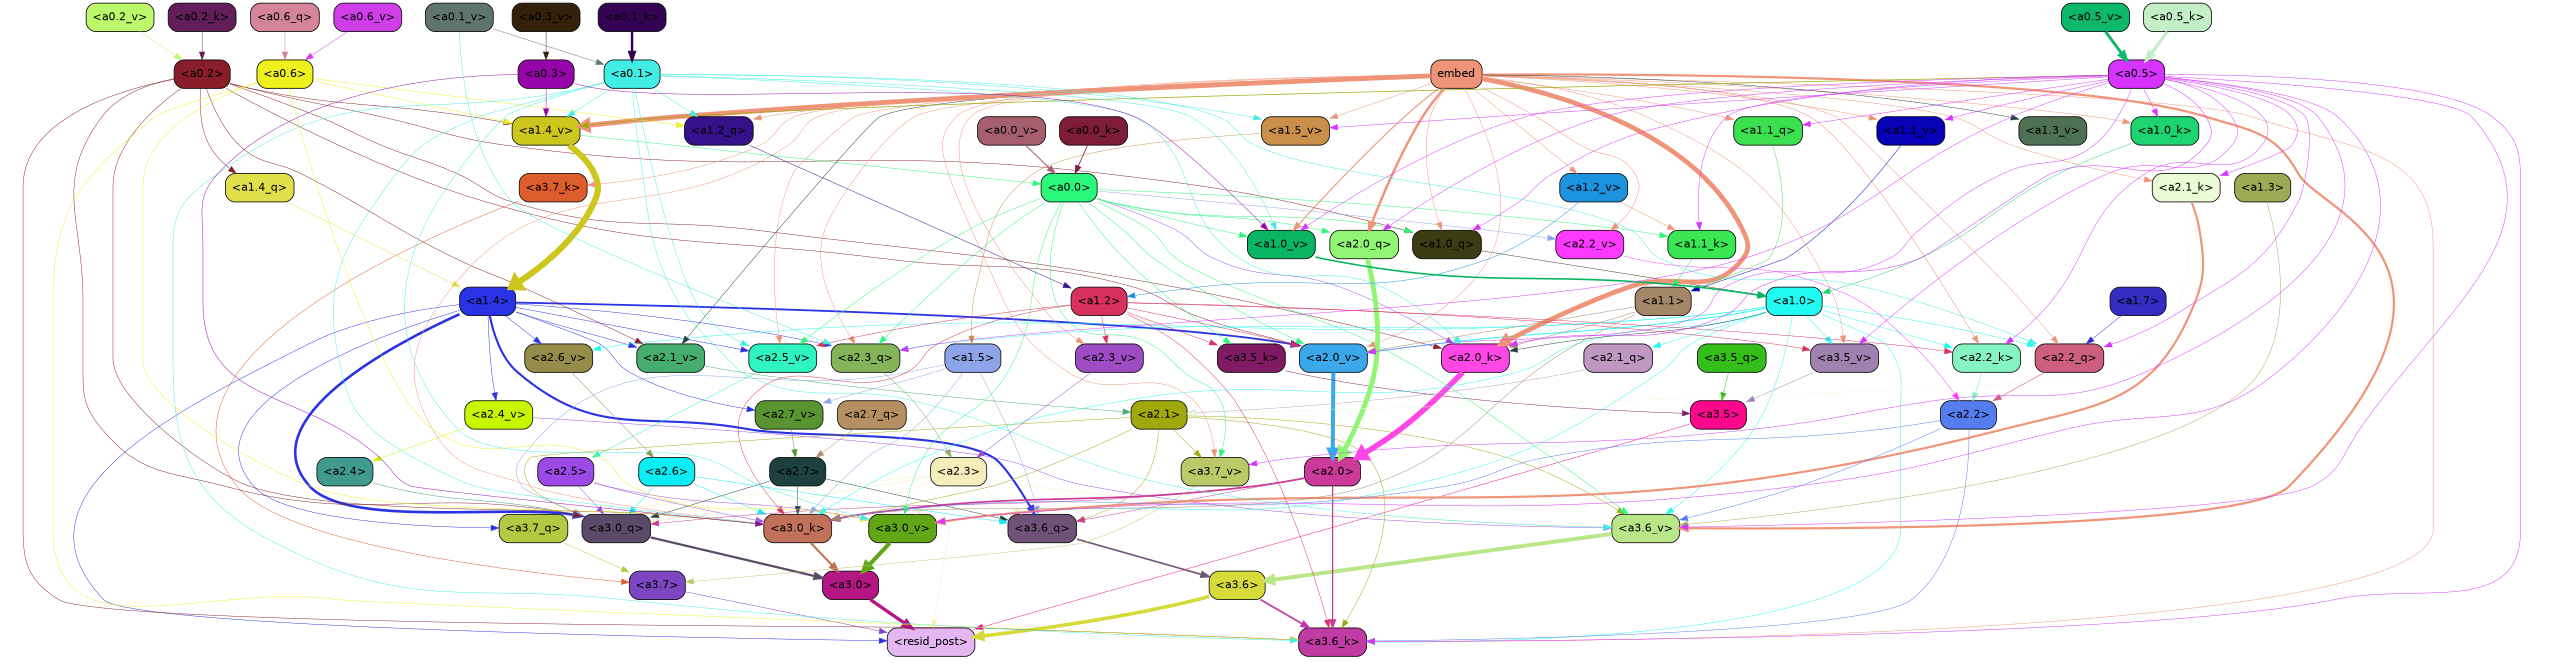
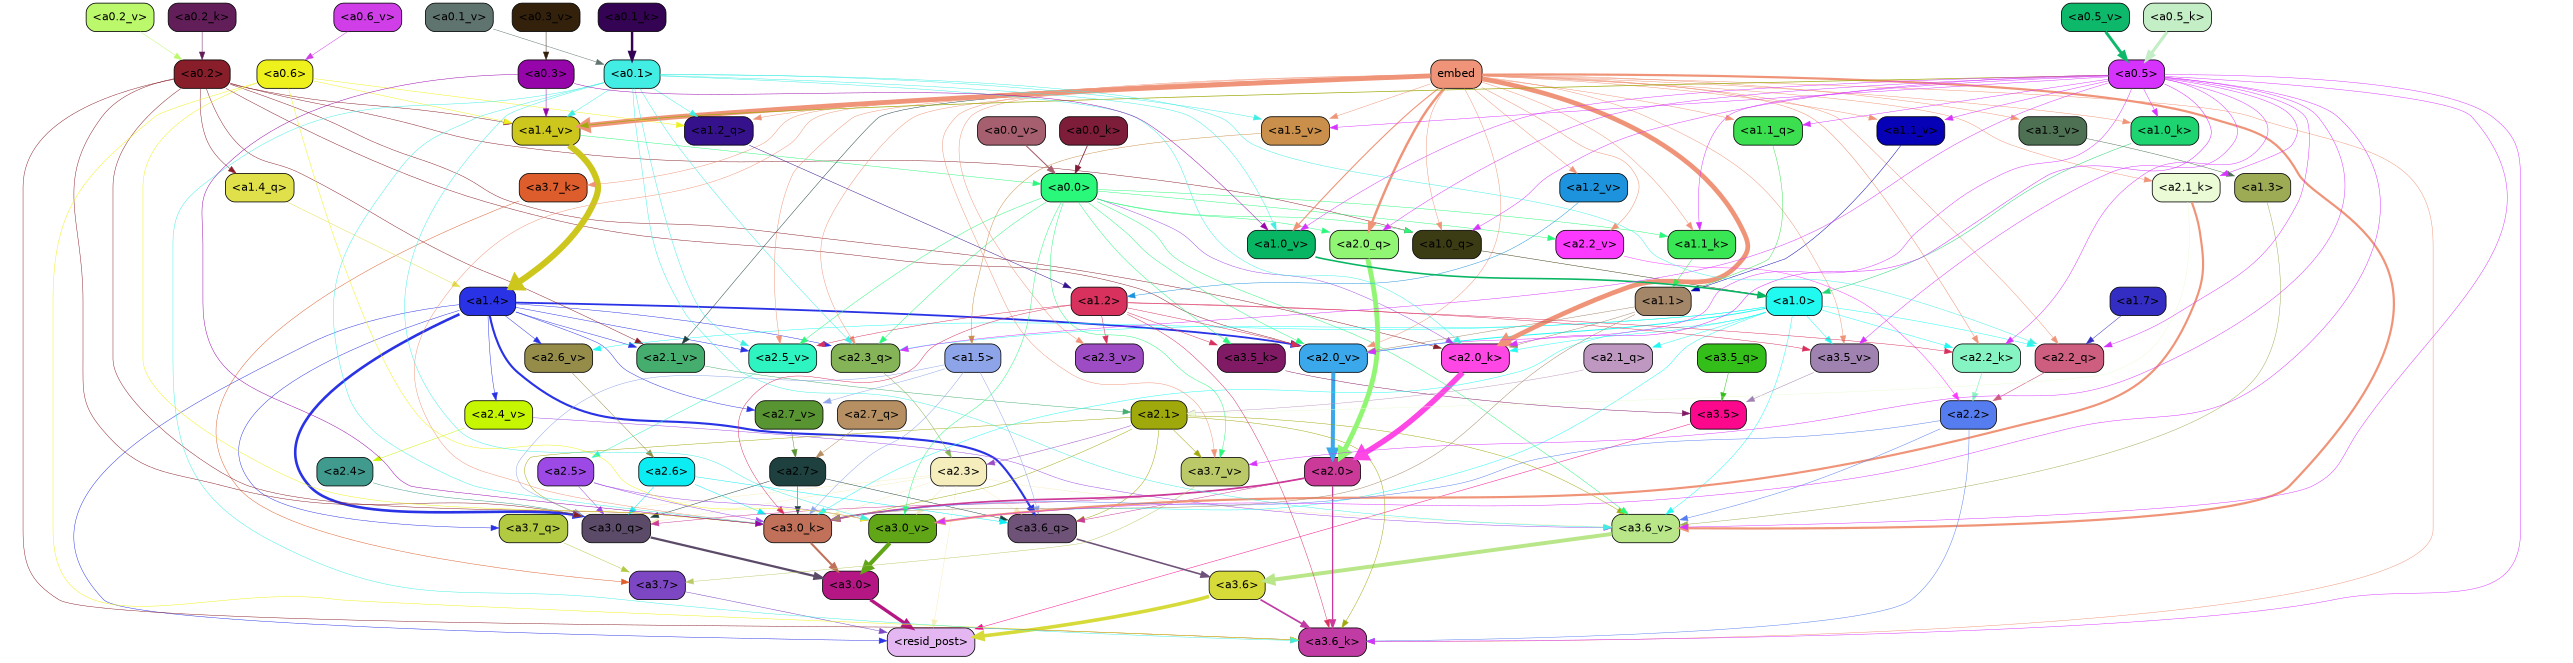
(285, 17) -> none
(1747, 85) -> (1747, 85)
none -> (2157, 155)
(1300, 210) -> (1300, 210)
(1644, 214) -> (1599, 134)
(1168, 218) -> none
(582, 241) -> (737, 218)
(1642, 333) -> (1642, 333)
(1037, 412) -> (1063, 445)
(1782, 608) -> none
